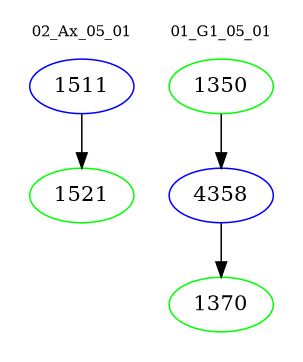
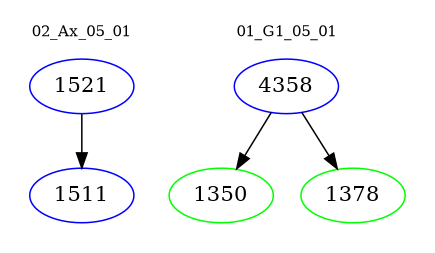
(82, 133) -> (82, 133)
(221, 133) -> (258, 134)
(82, 195) -> (82, 86)
(221, 305) -> (353, 195)
